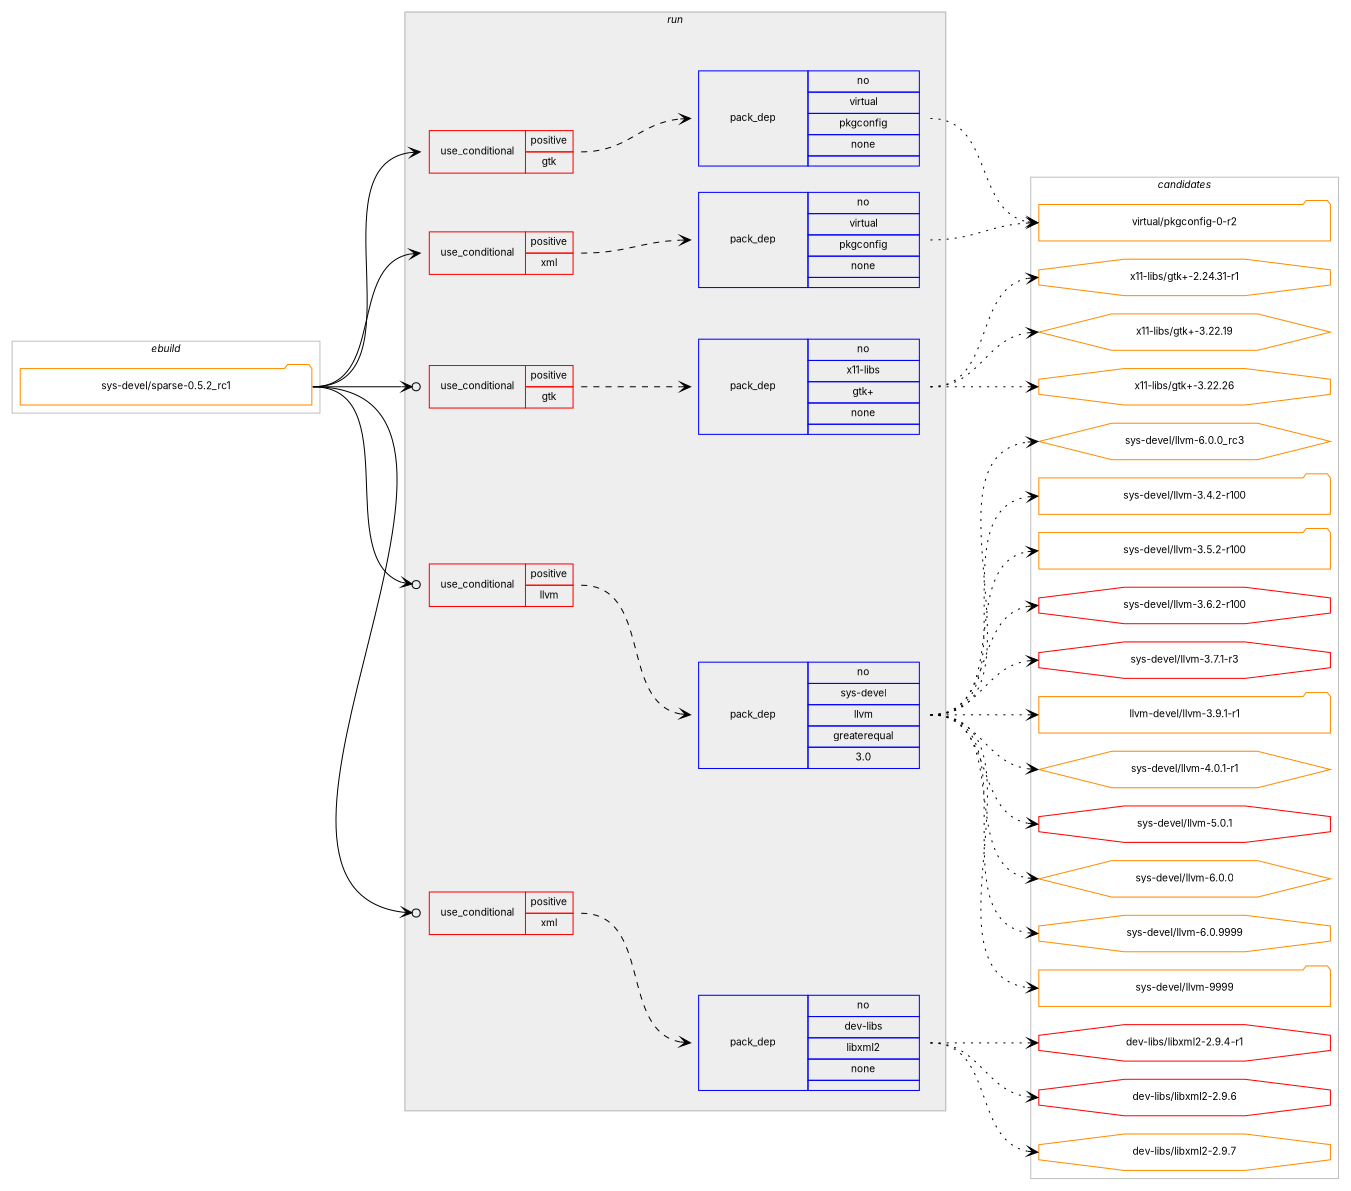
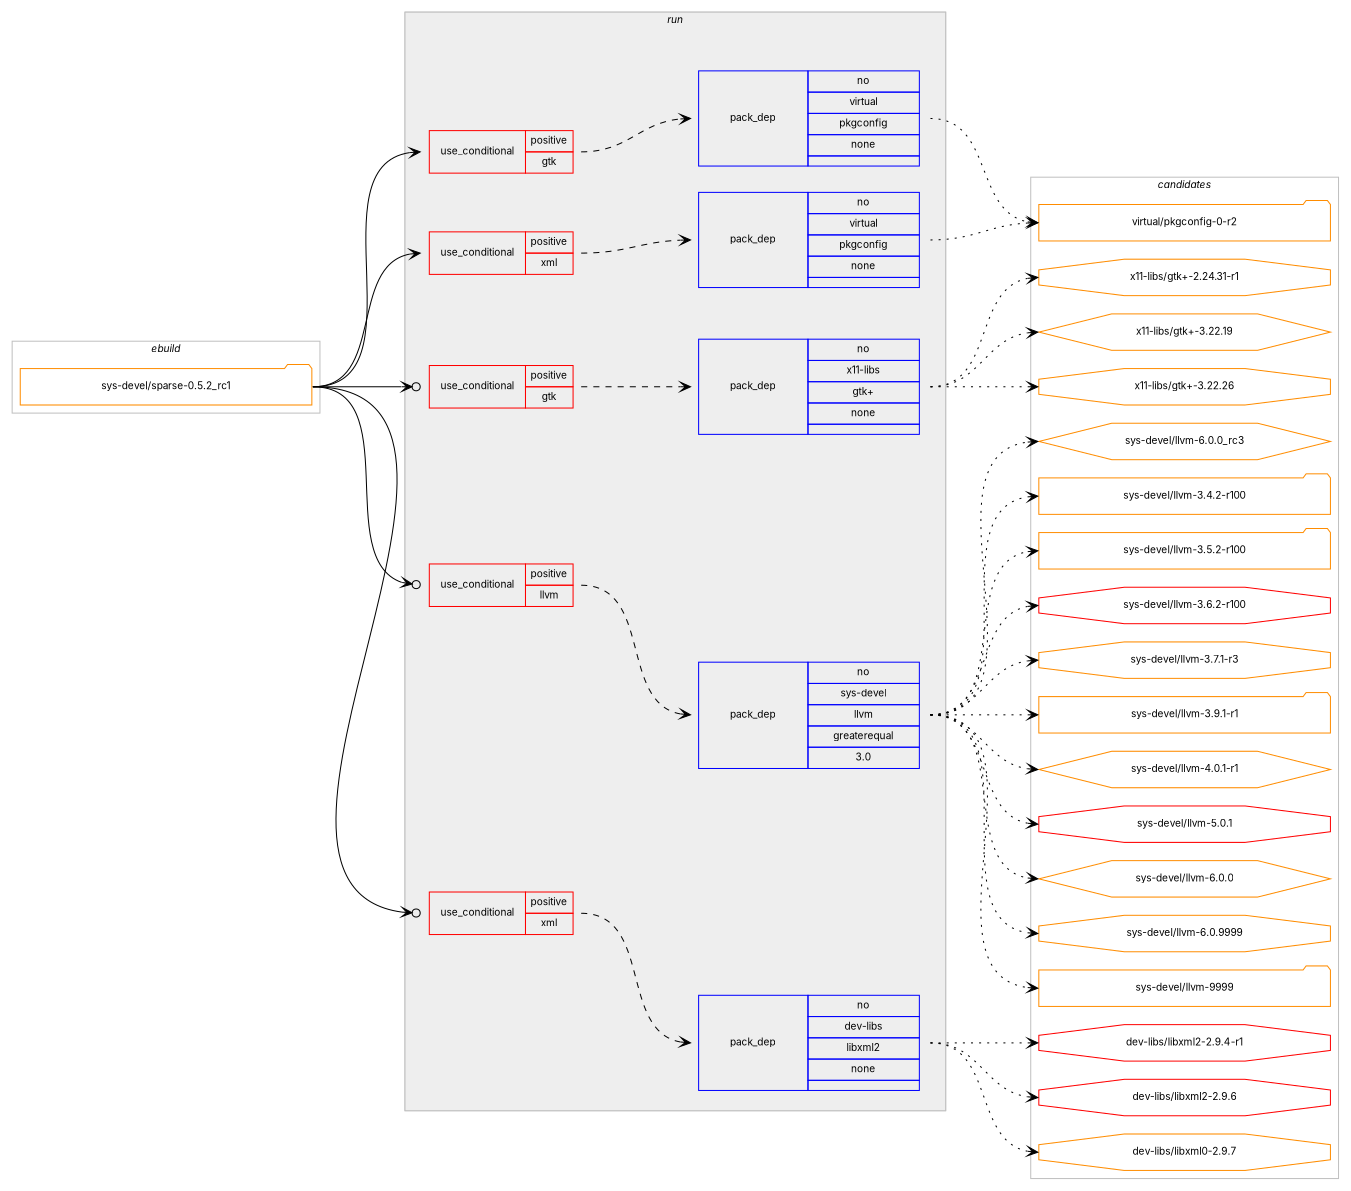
(1185, 660) -> (1185, 660)
(1185, 715) -> (1185, 715)
(1185, 1152) -> (1185, 1152)
